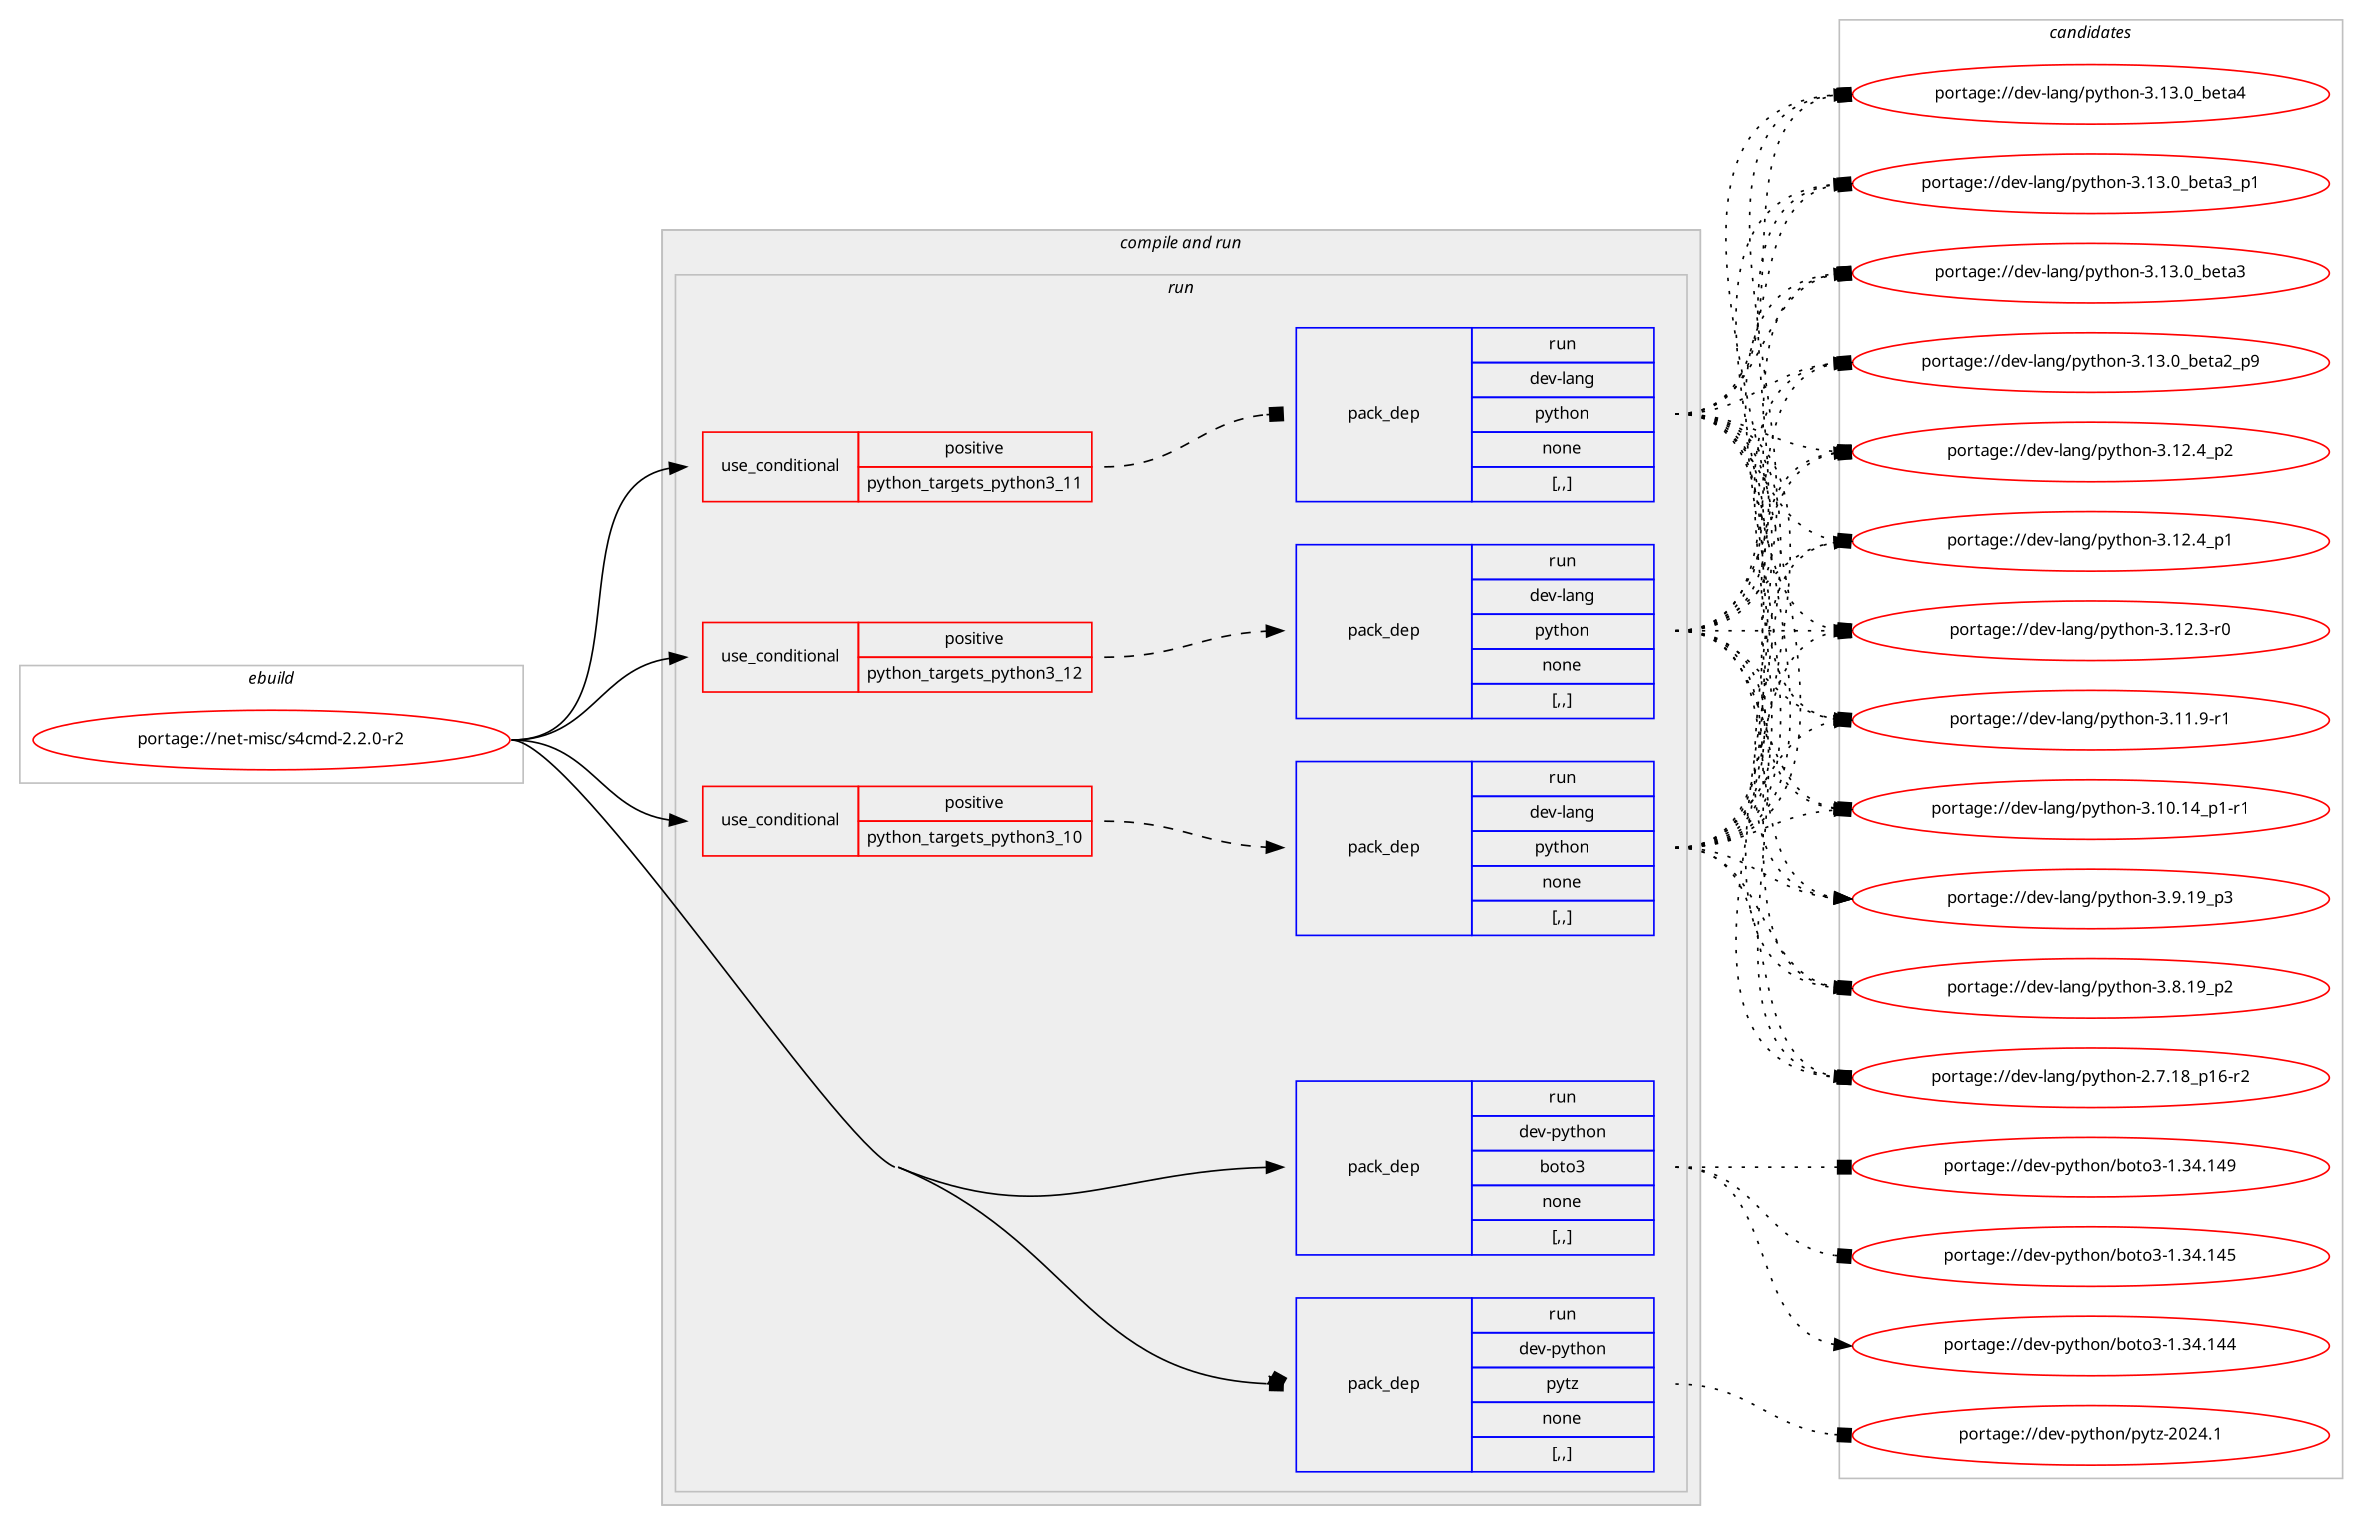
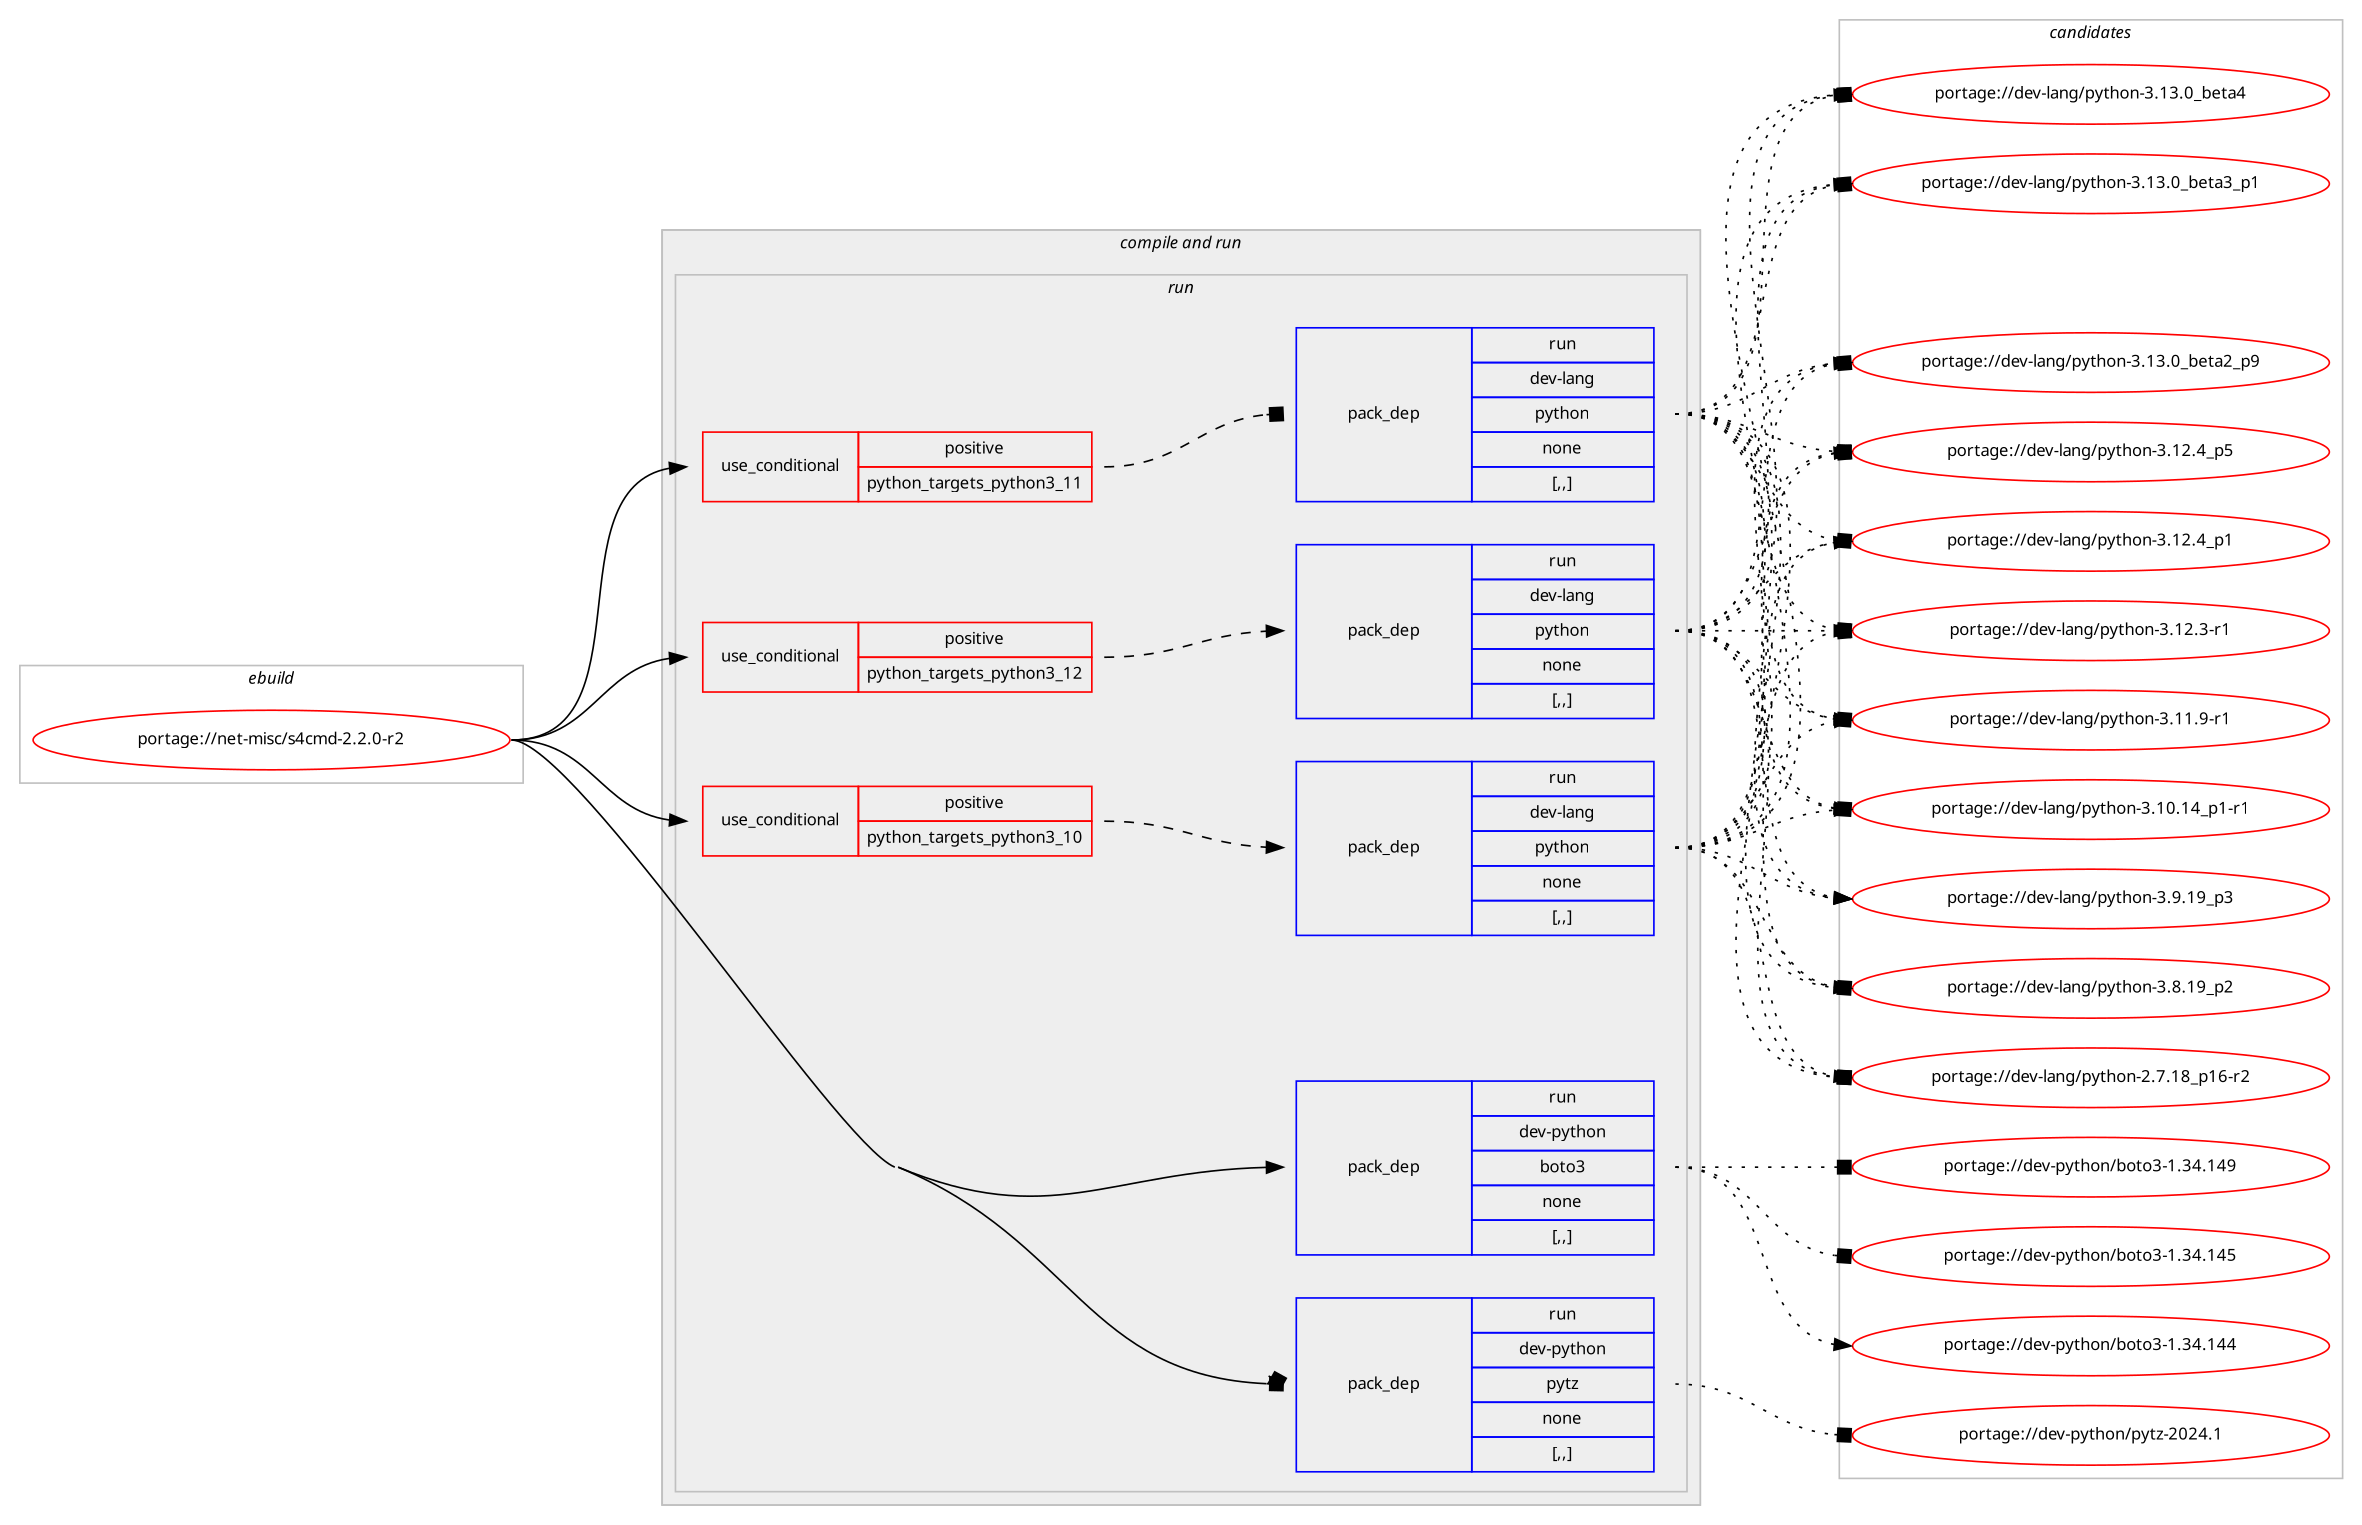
(2091, 273) -> none
(2091, 452) -> (2091, 452)
(2091, 631) -> (2091, 631)
